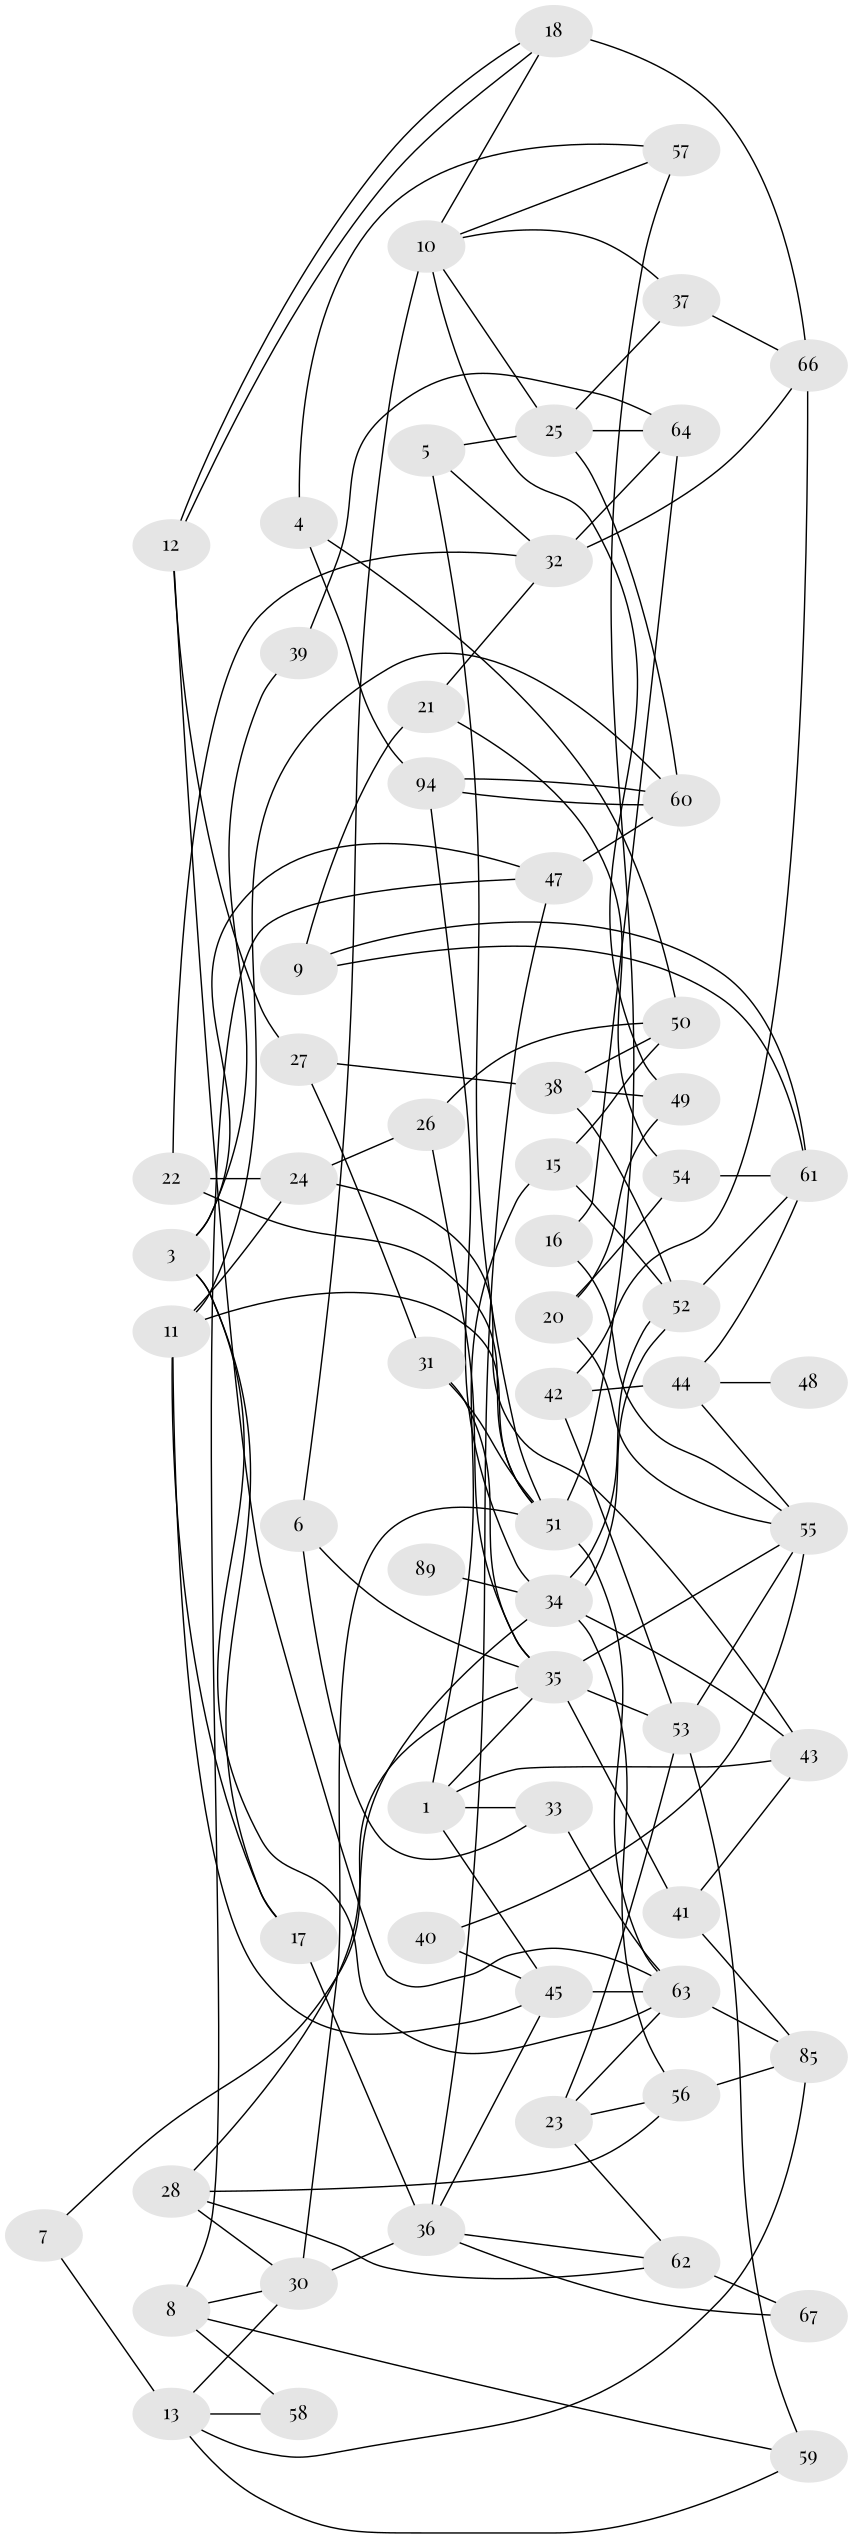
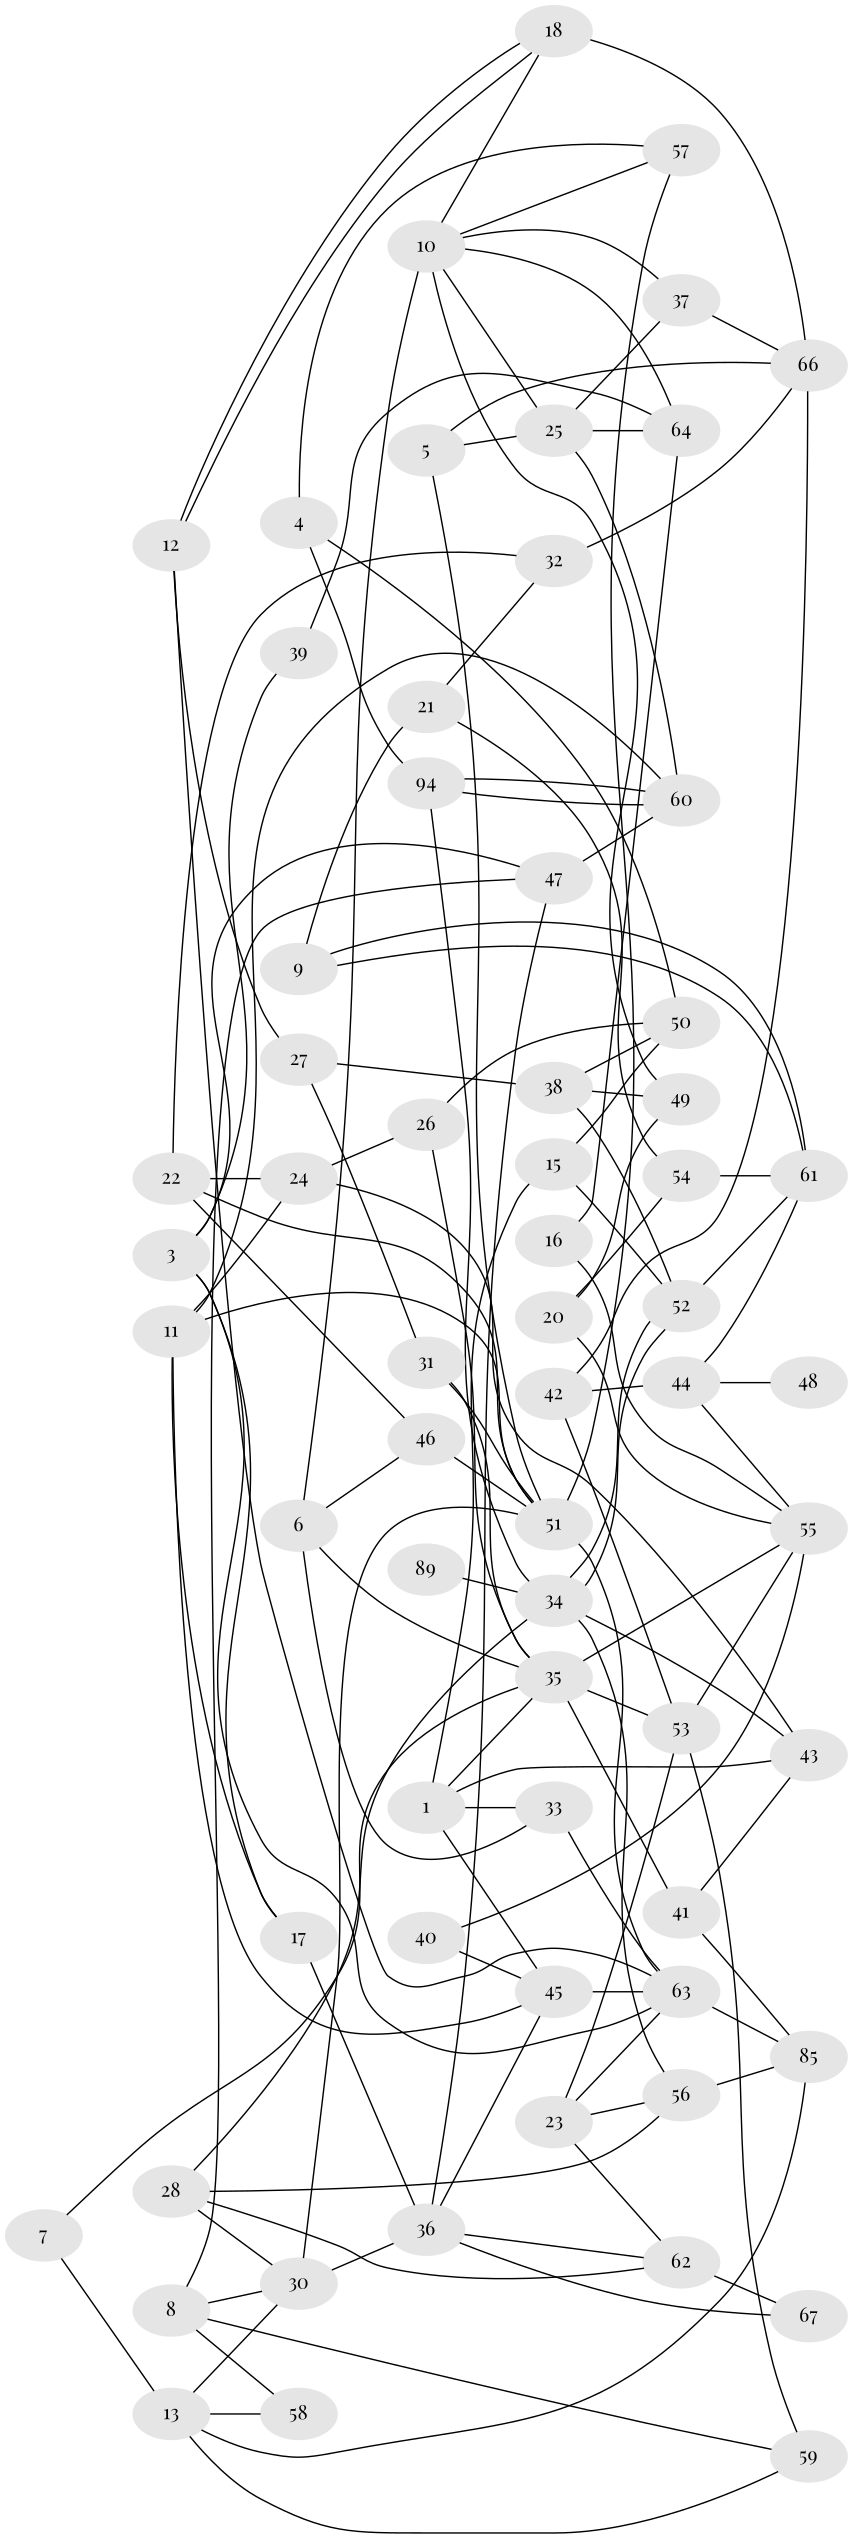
(626, 487) -> (594, 293)
(490, 506) -> (596, 373)
none -> (426, 1439)
